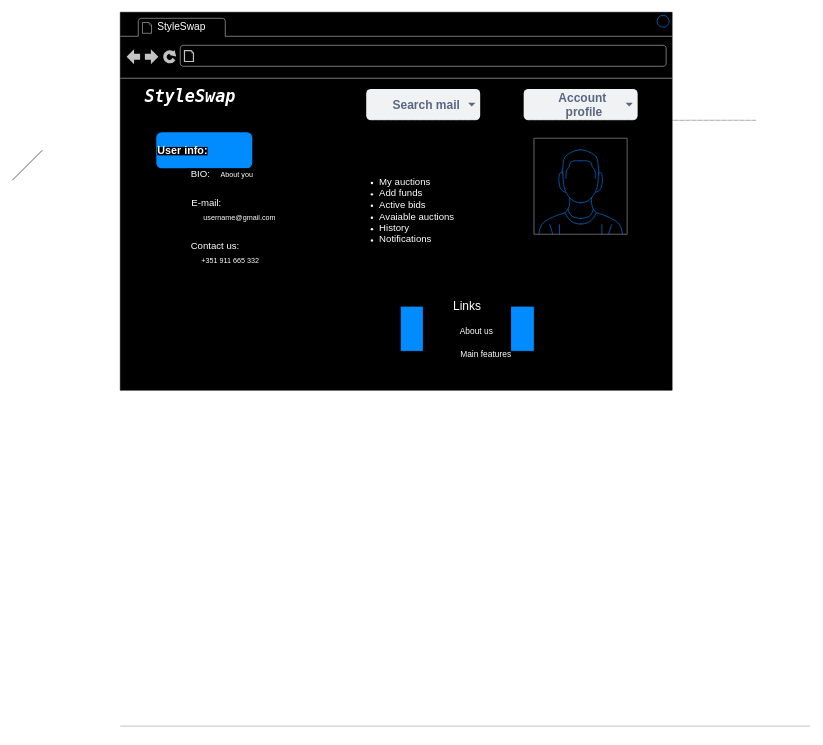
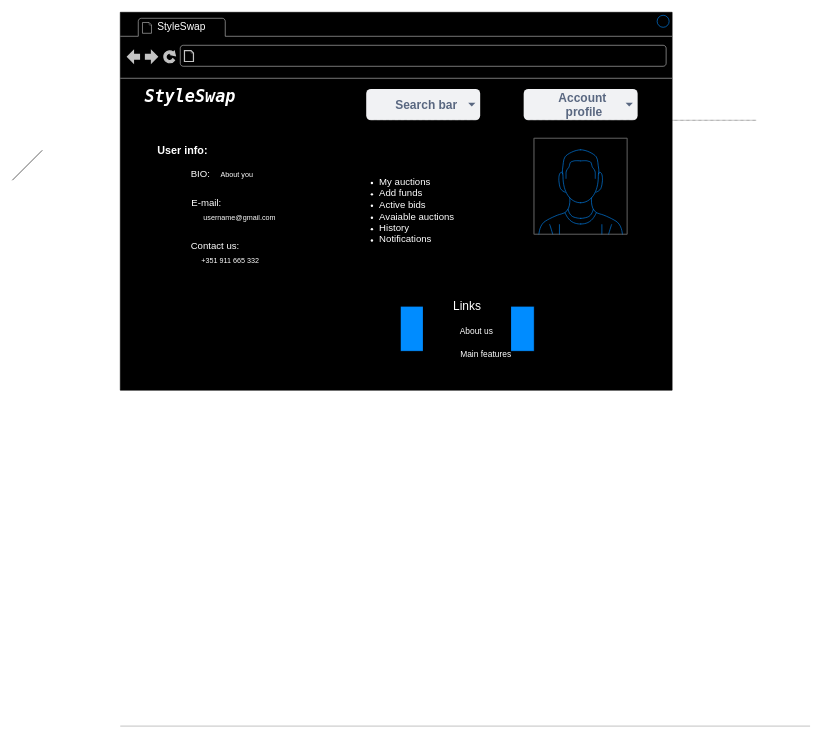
(427, 105) -> (427, 105)
(204, 150) -> (204, 150)
